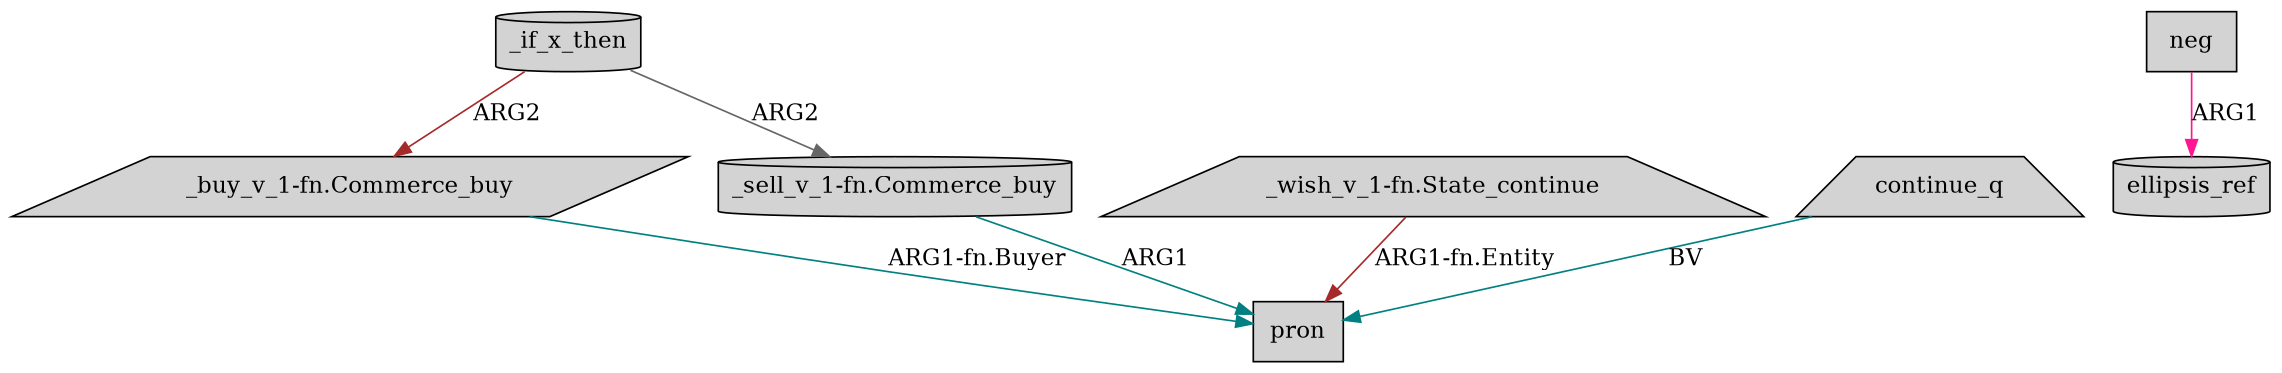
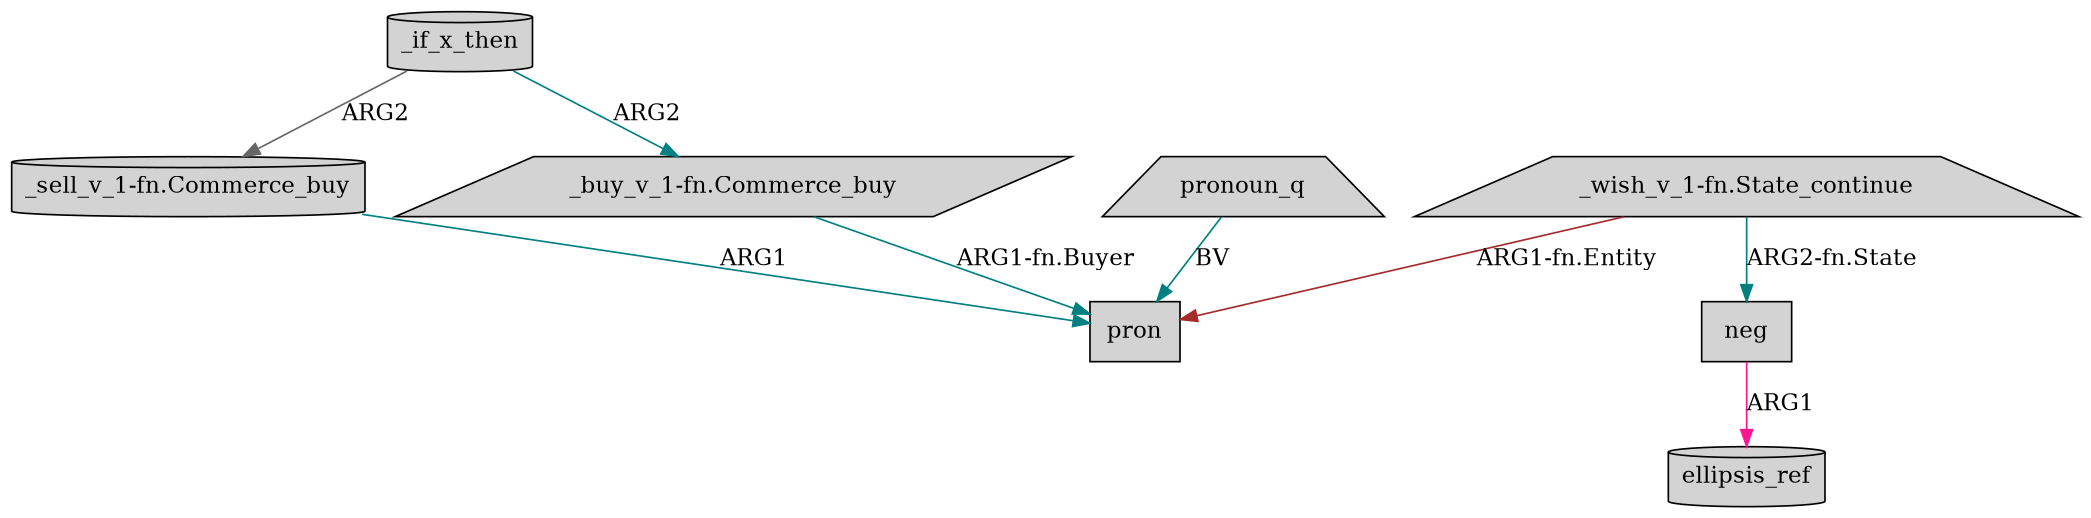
(466, 109) -> (588, 110)
(1940, 187) -> (1243, 187)
none -> (1747, 251)
